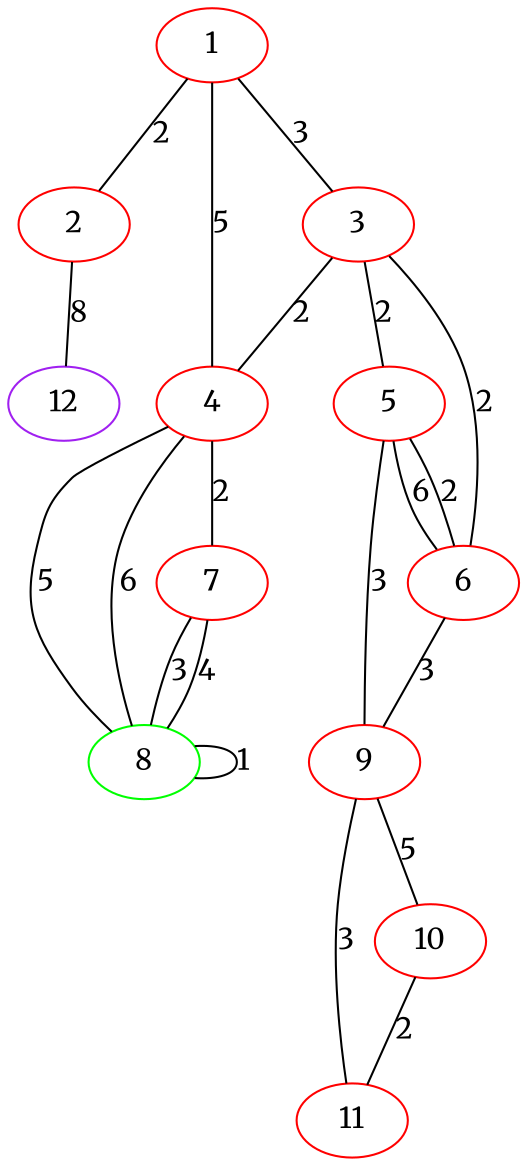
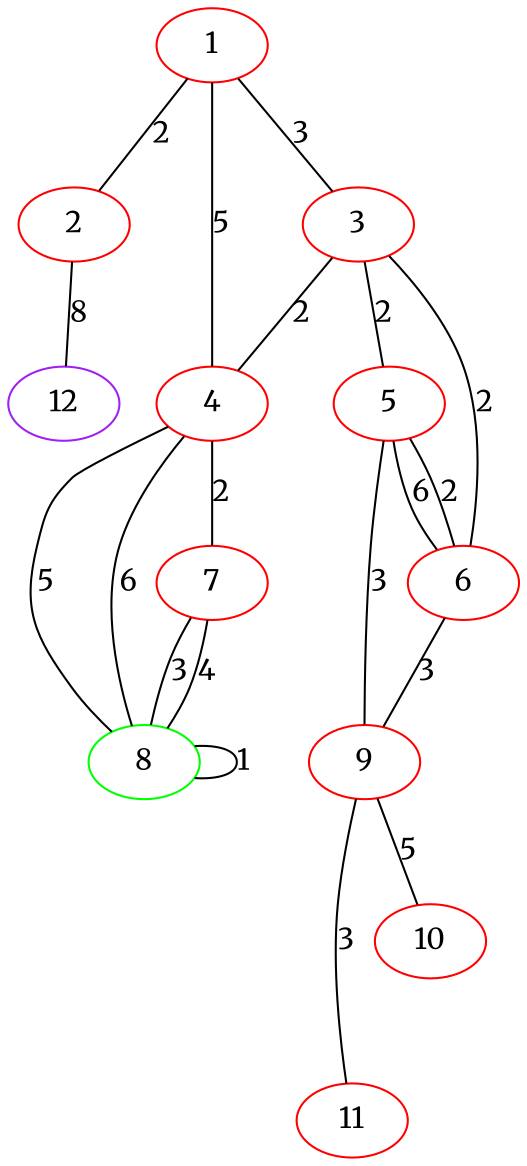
(391, 1031) -> none
